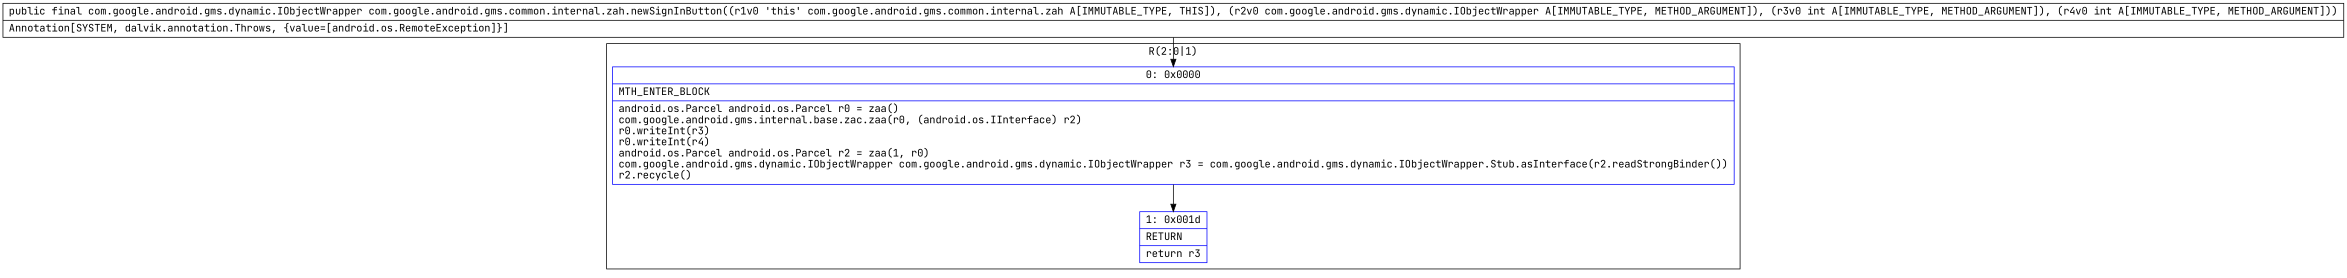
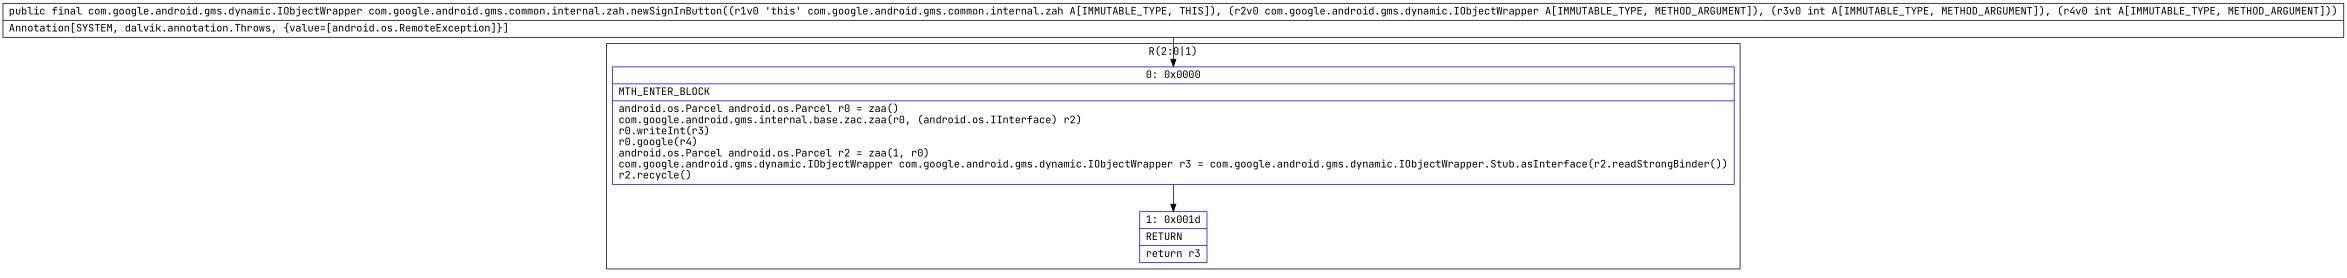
(664, 142) -> (658, 142)
